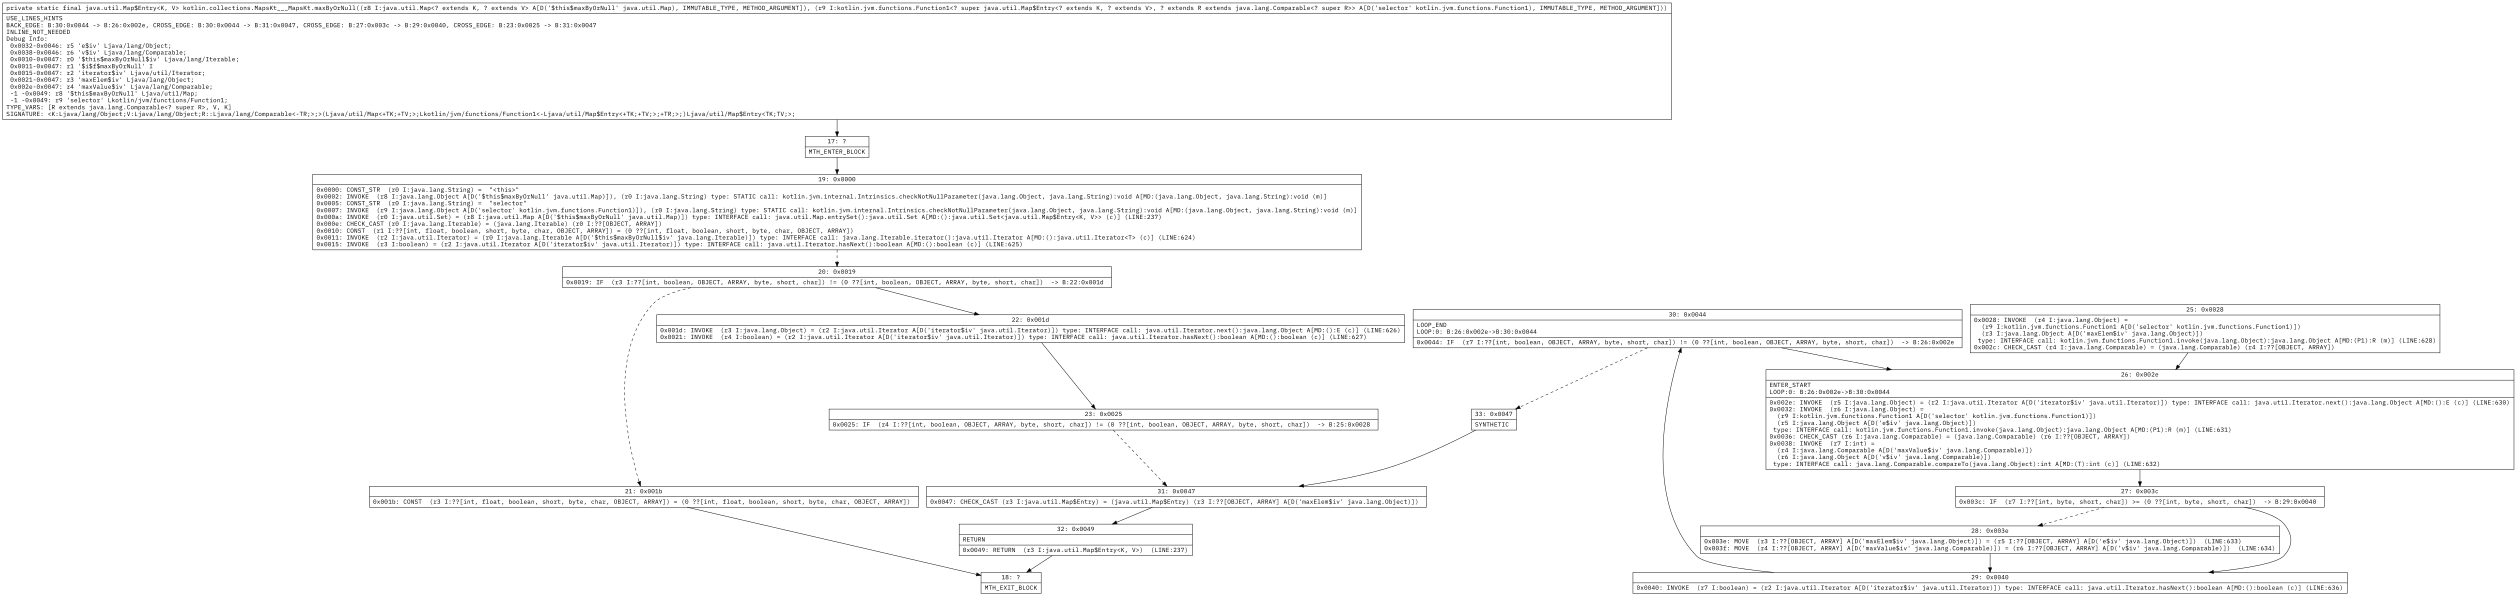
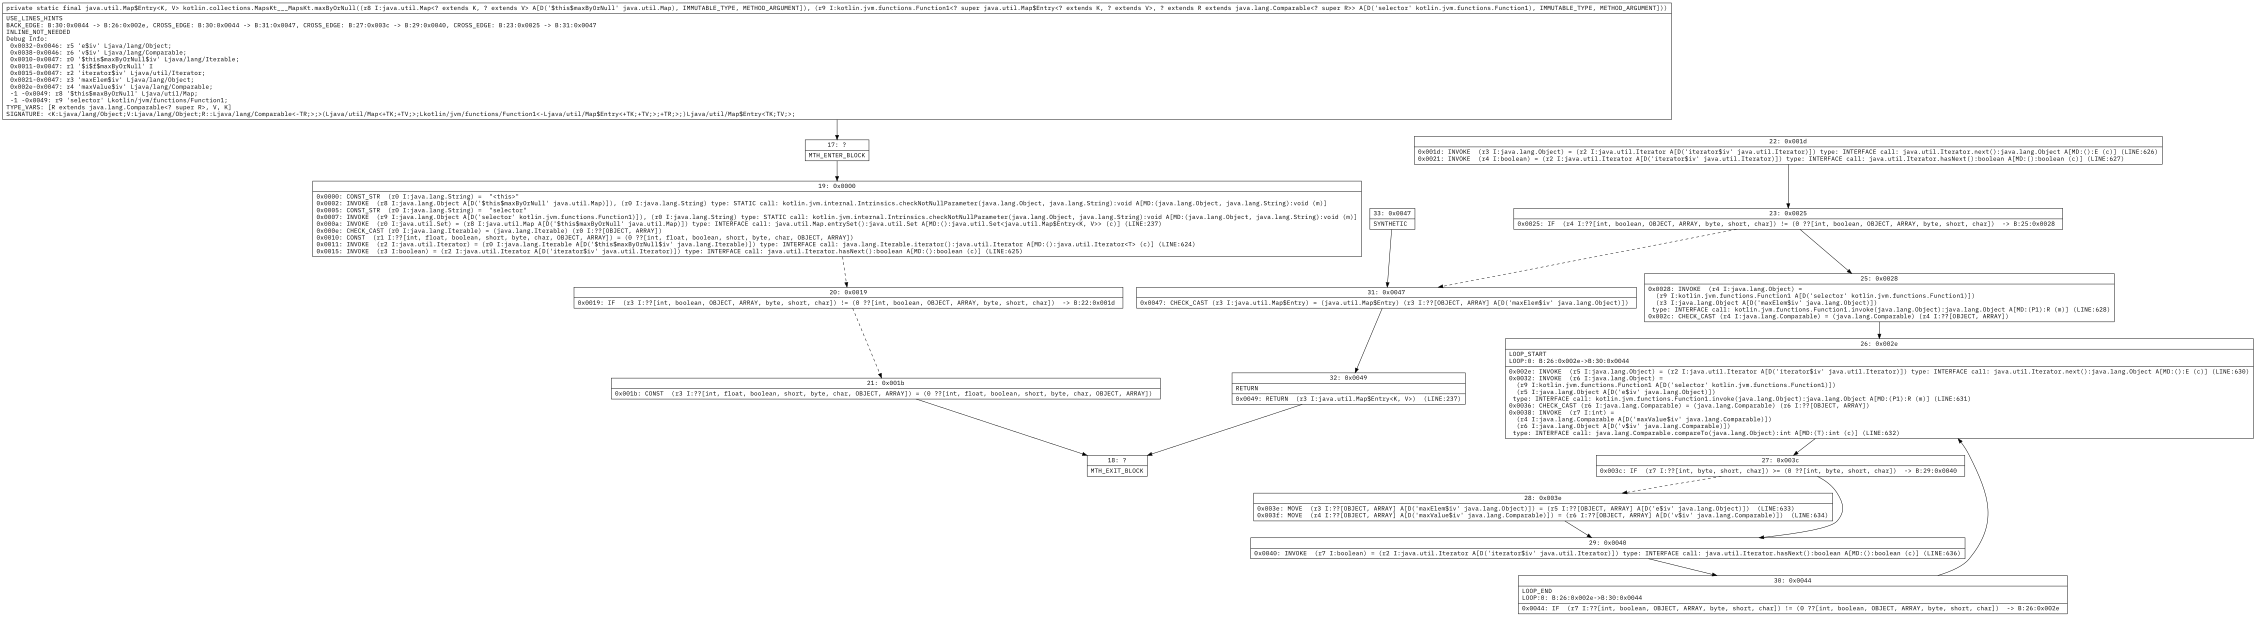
none -> (1824, 250)
(925, 301) -> none
(1584, 377) -> none
(1790, 385) -> (1528, 354)
